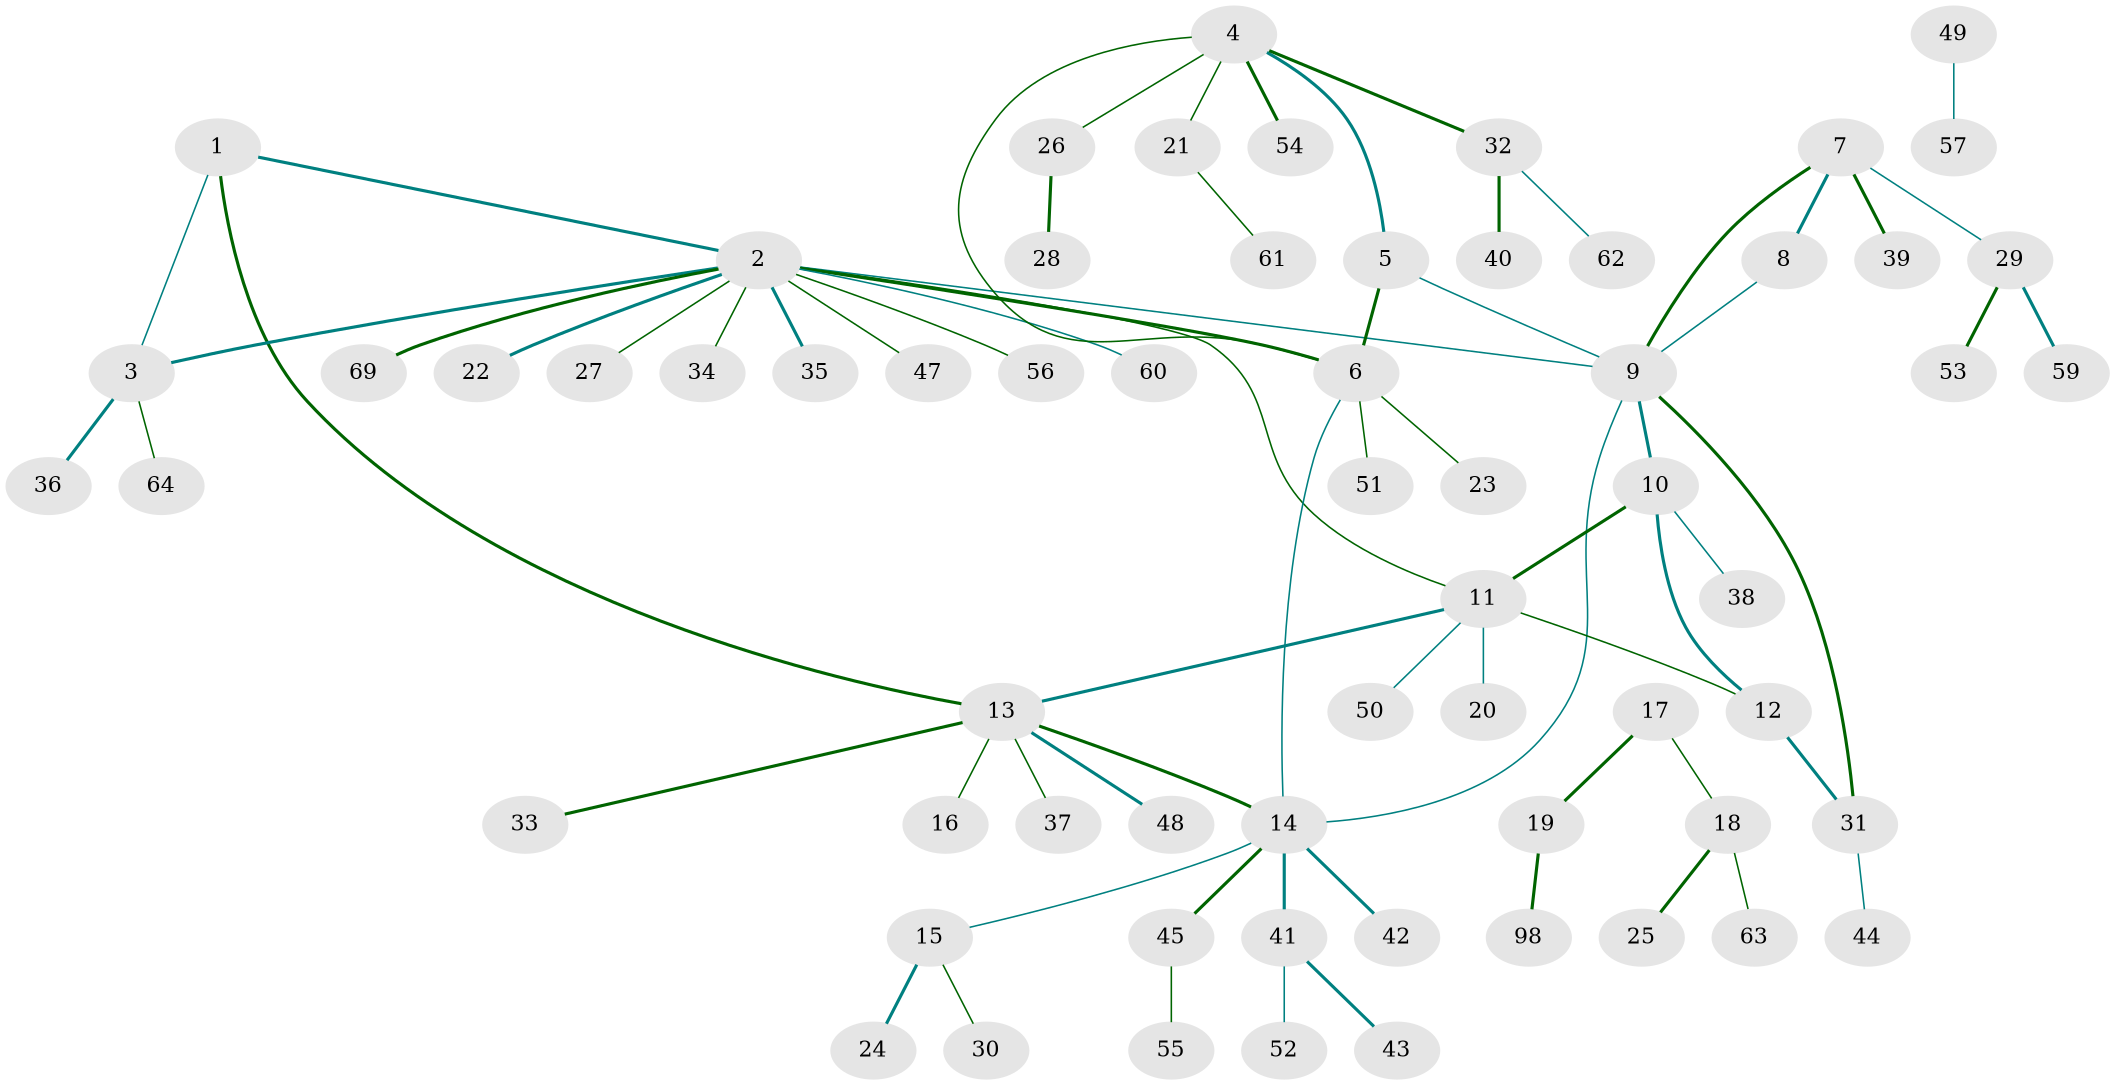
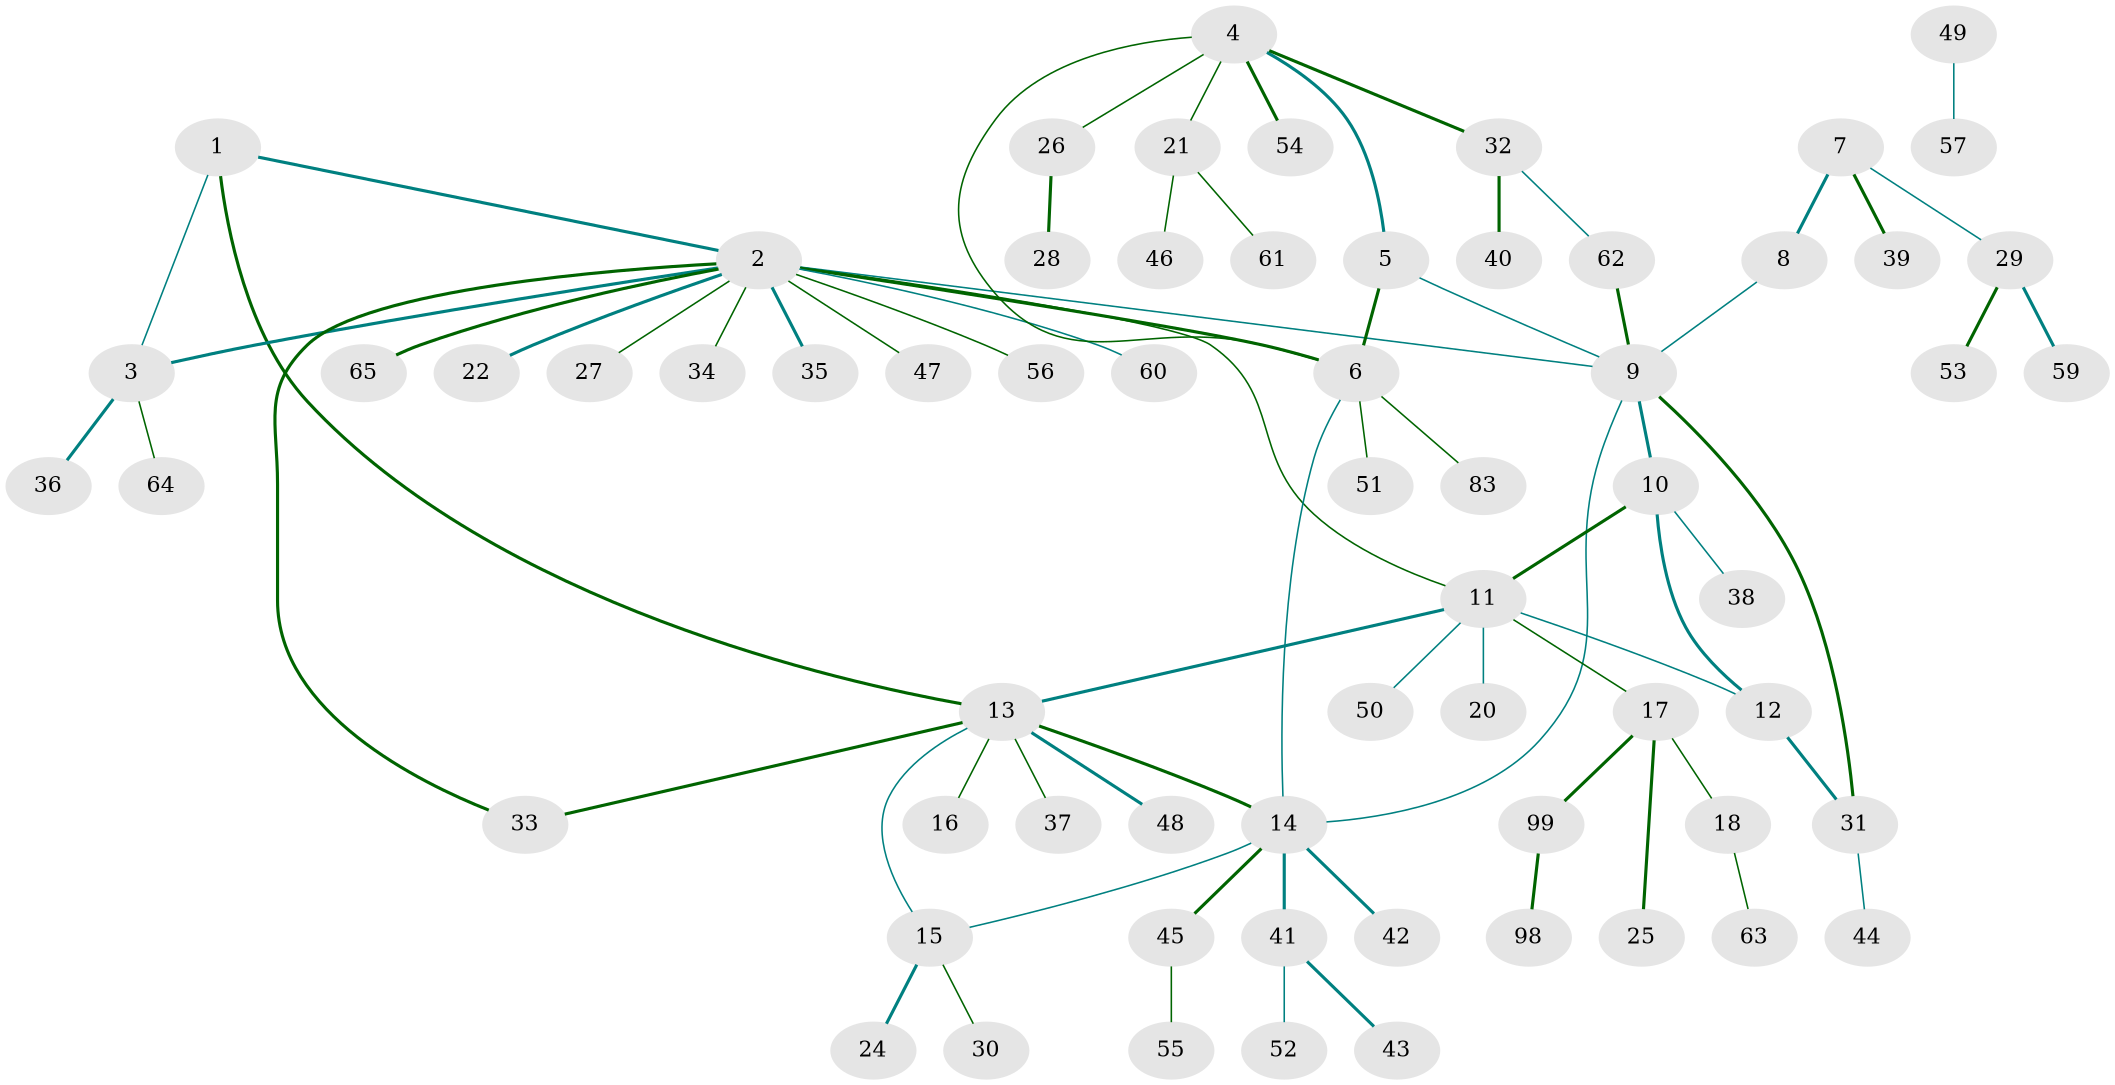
(1716, 245) -> (1623, 316)
none -> (1160, 260)
(364, 373) -> (364, 373)
none -> (275, 415)
(1483, 486) -> (1483, 486)
(1629, 651) -> (1629, 651)
none -> (1570, 656)
none -> (886, 805)
(1541, 825) -> (1541, 825)
(1685, 881) -> (1649, 825)
